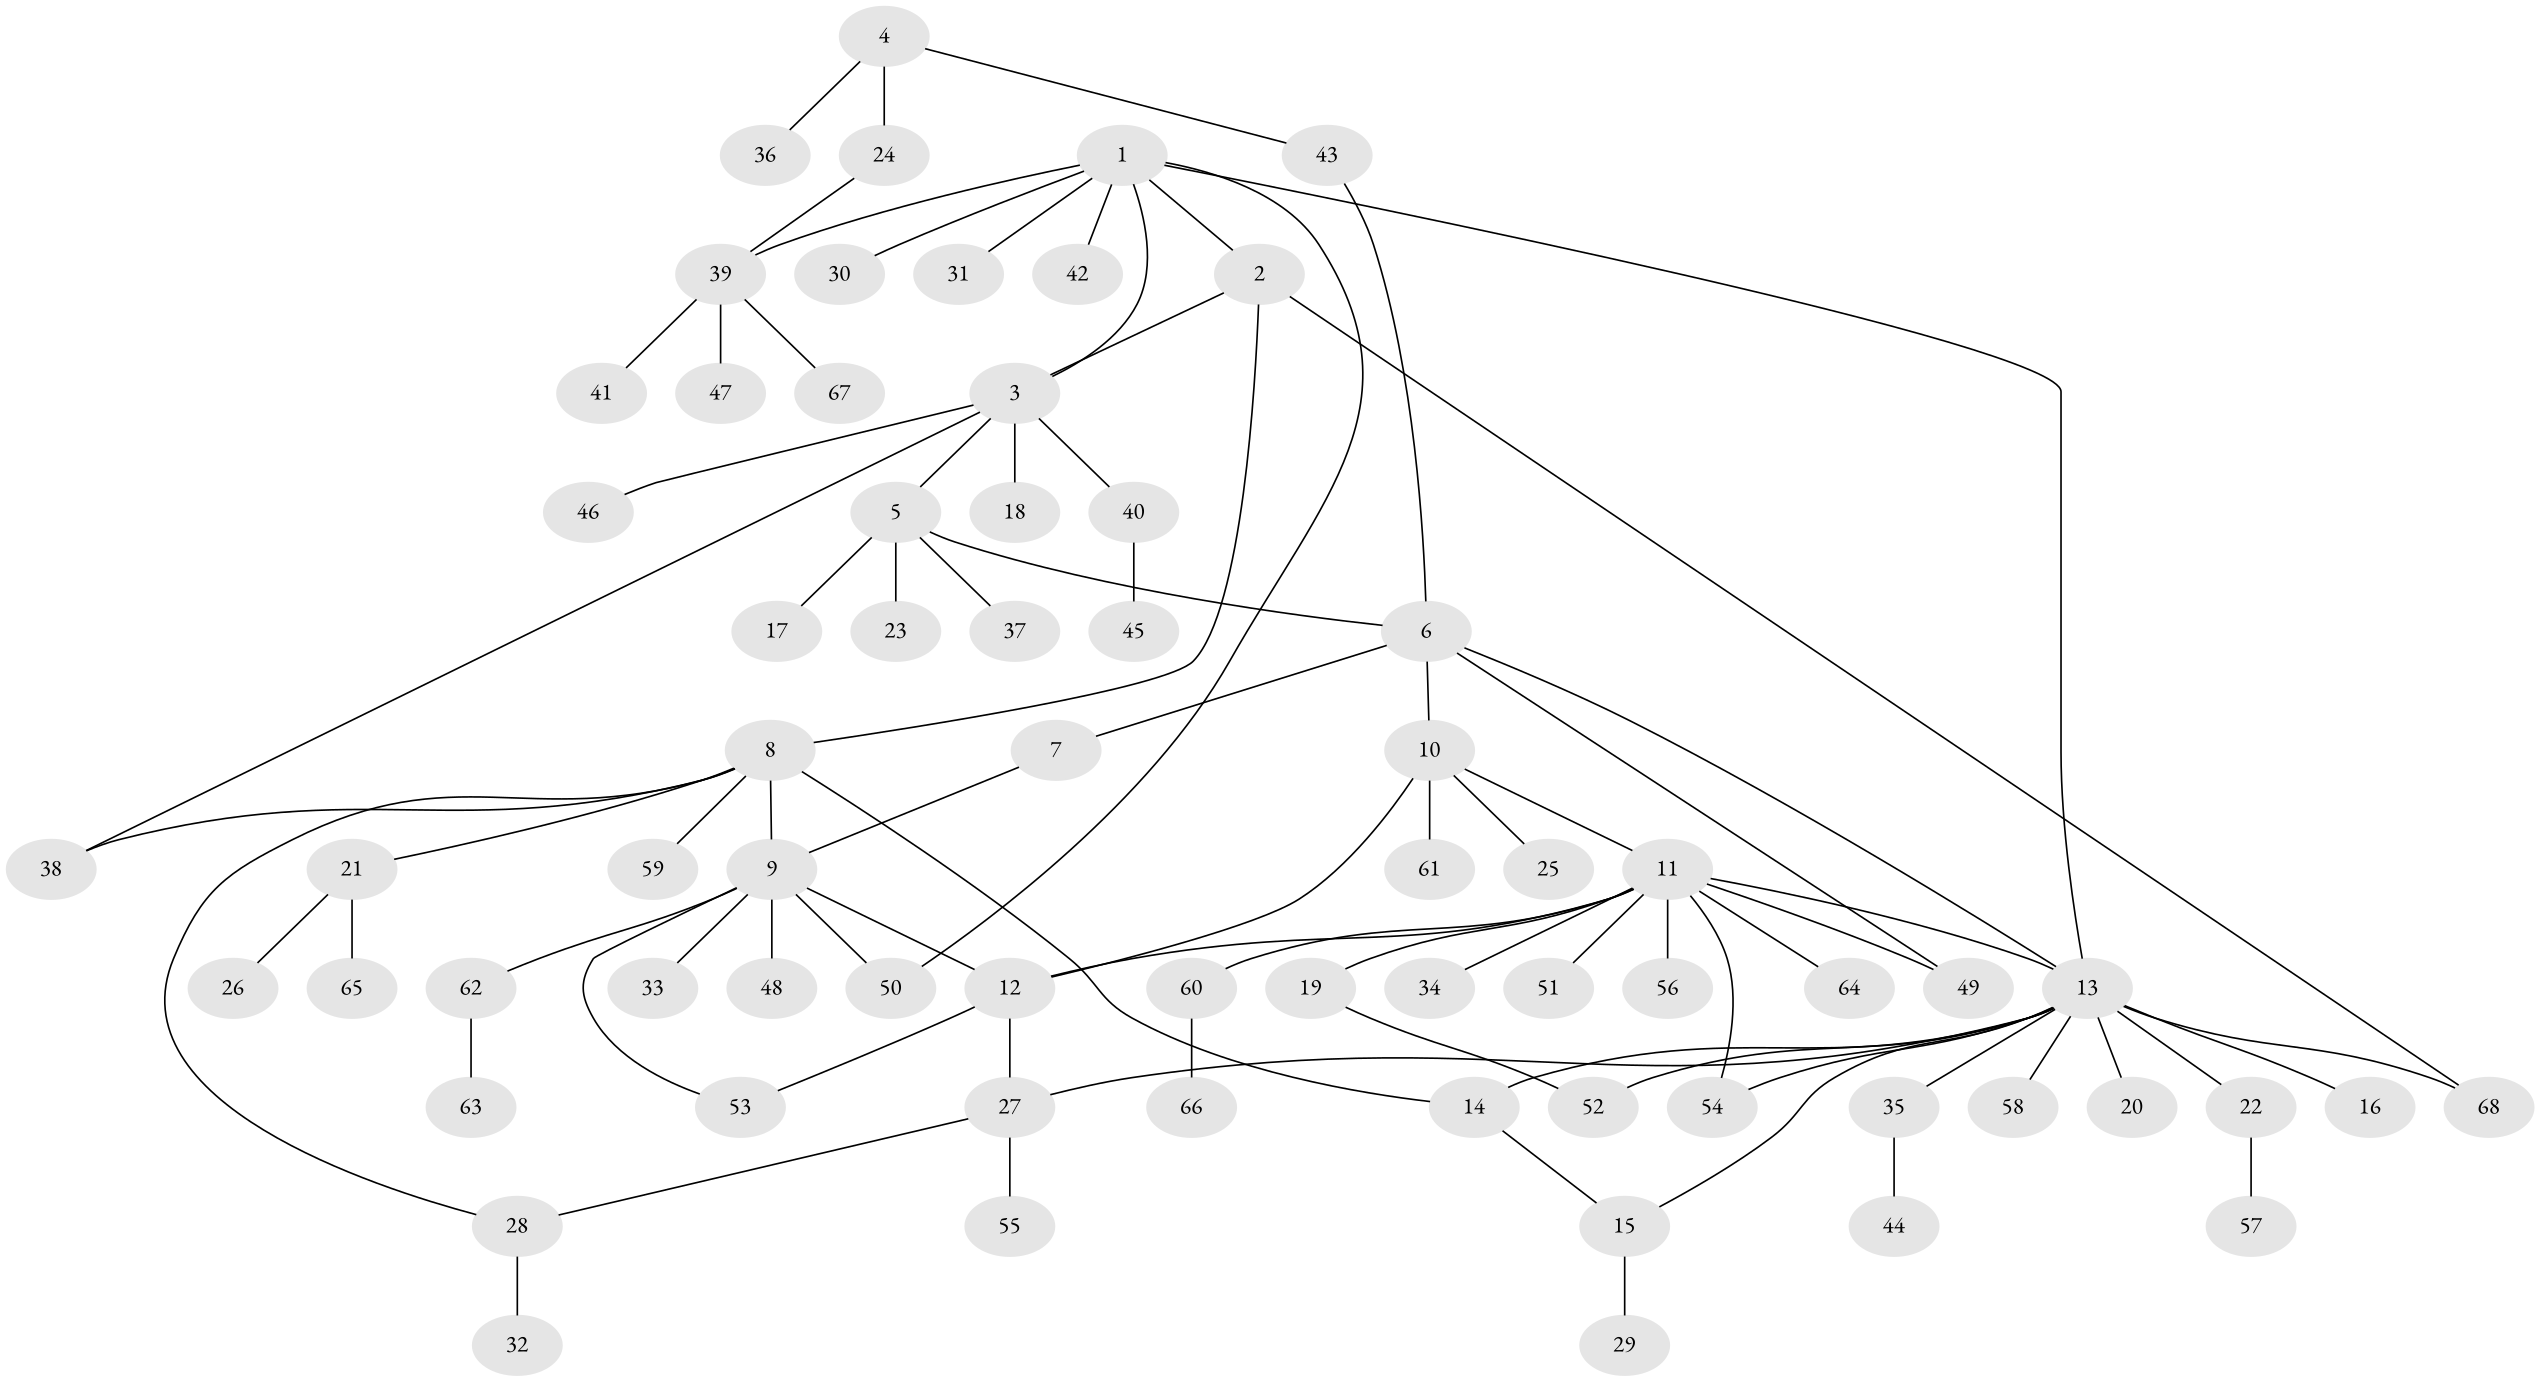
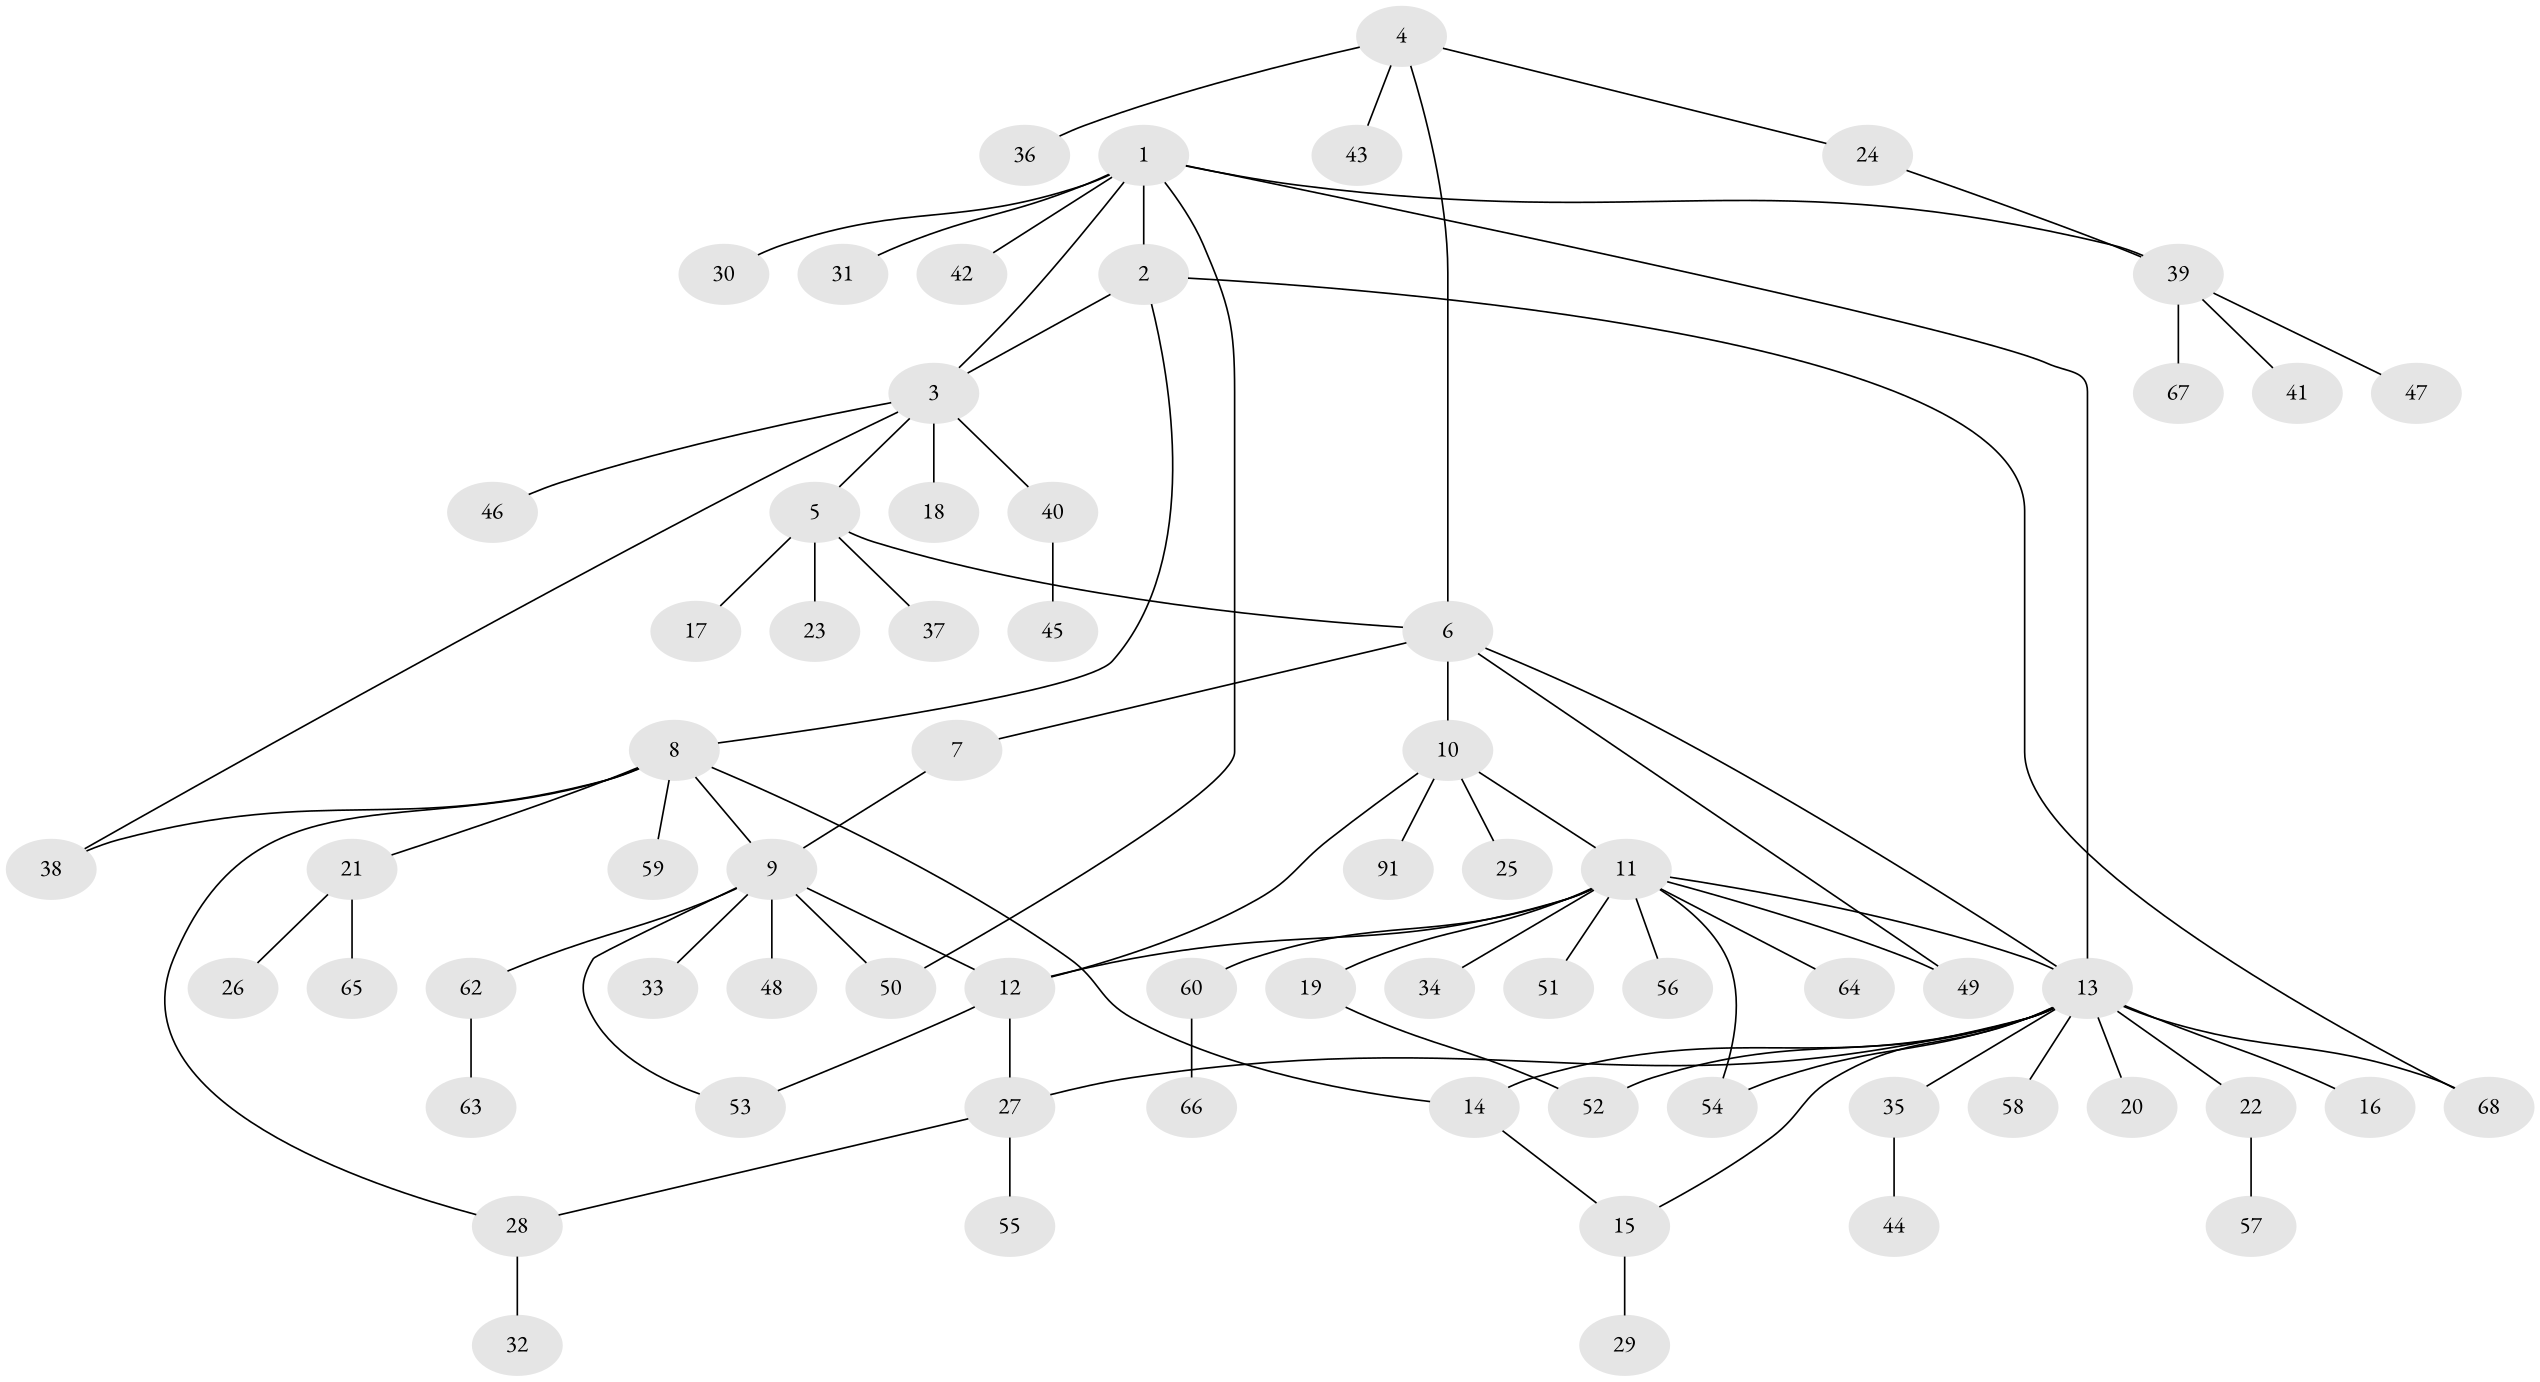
(1406, 388) -> (1448, 332)
(1430, 869) -> (1388, 869)
